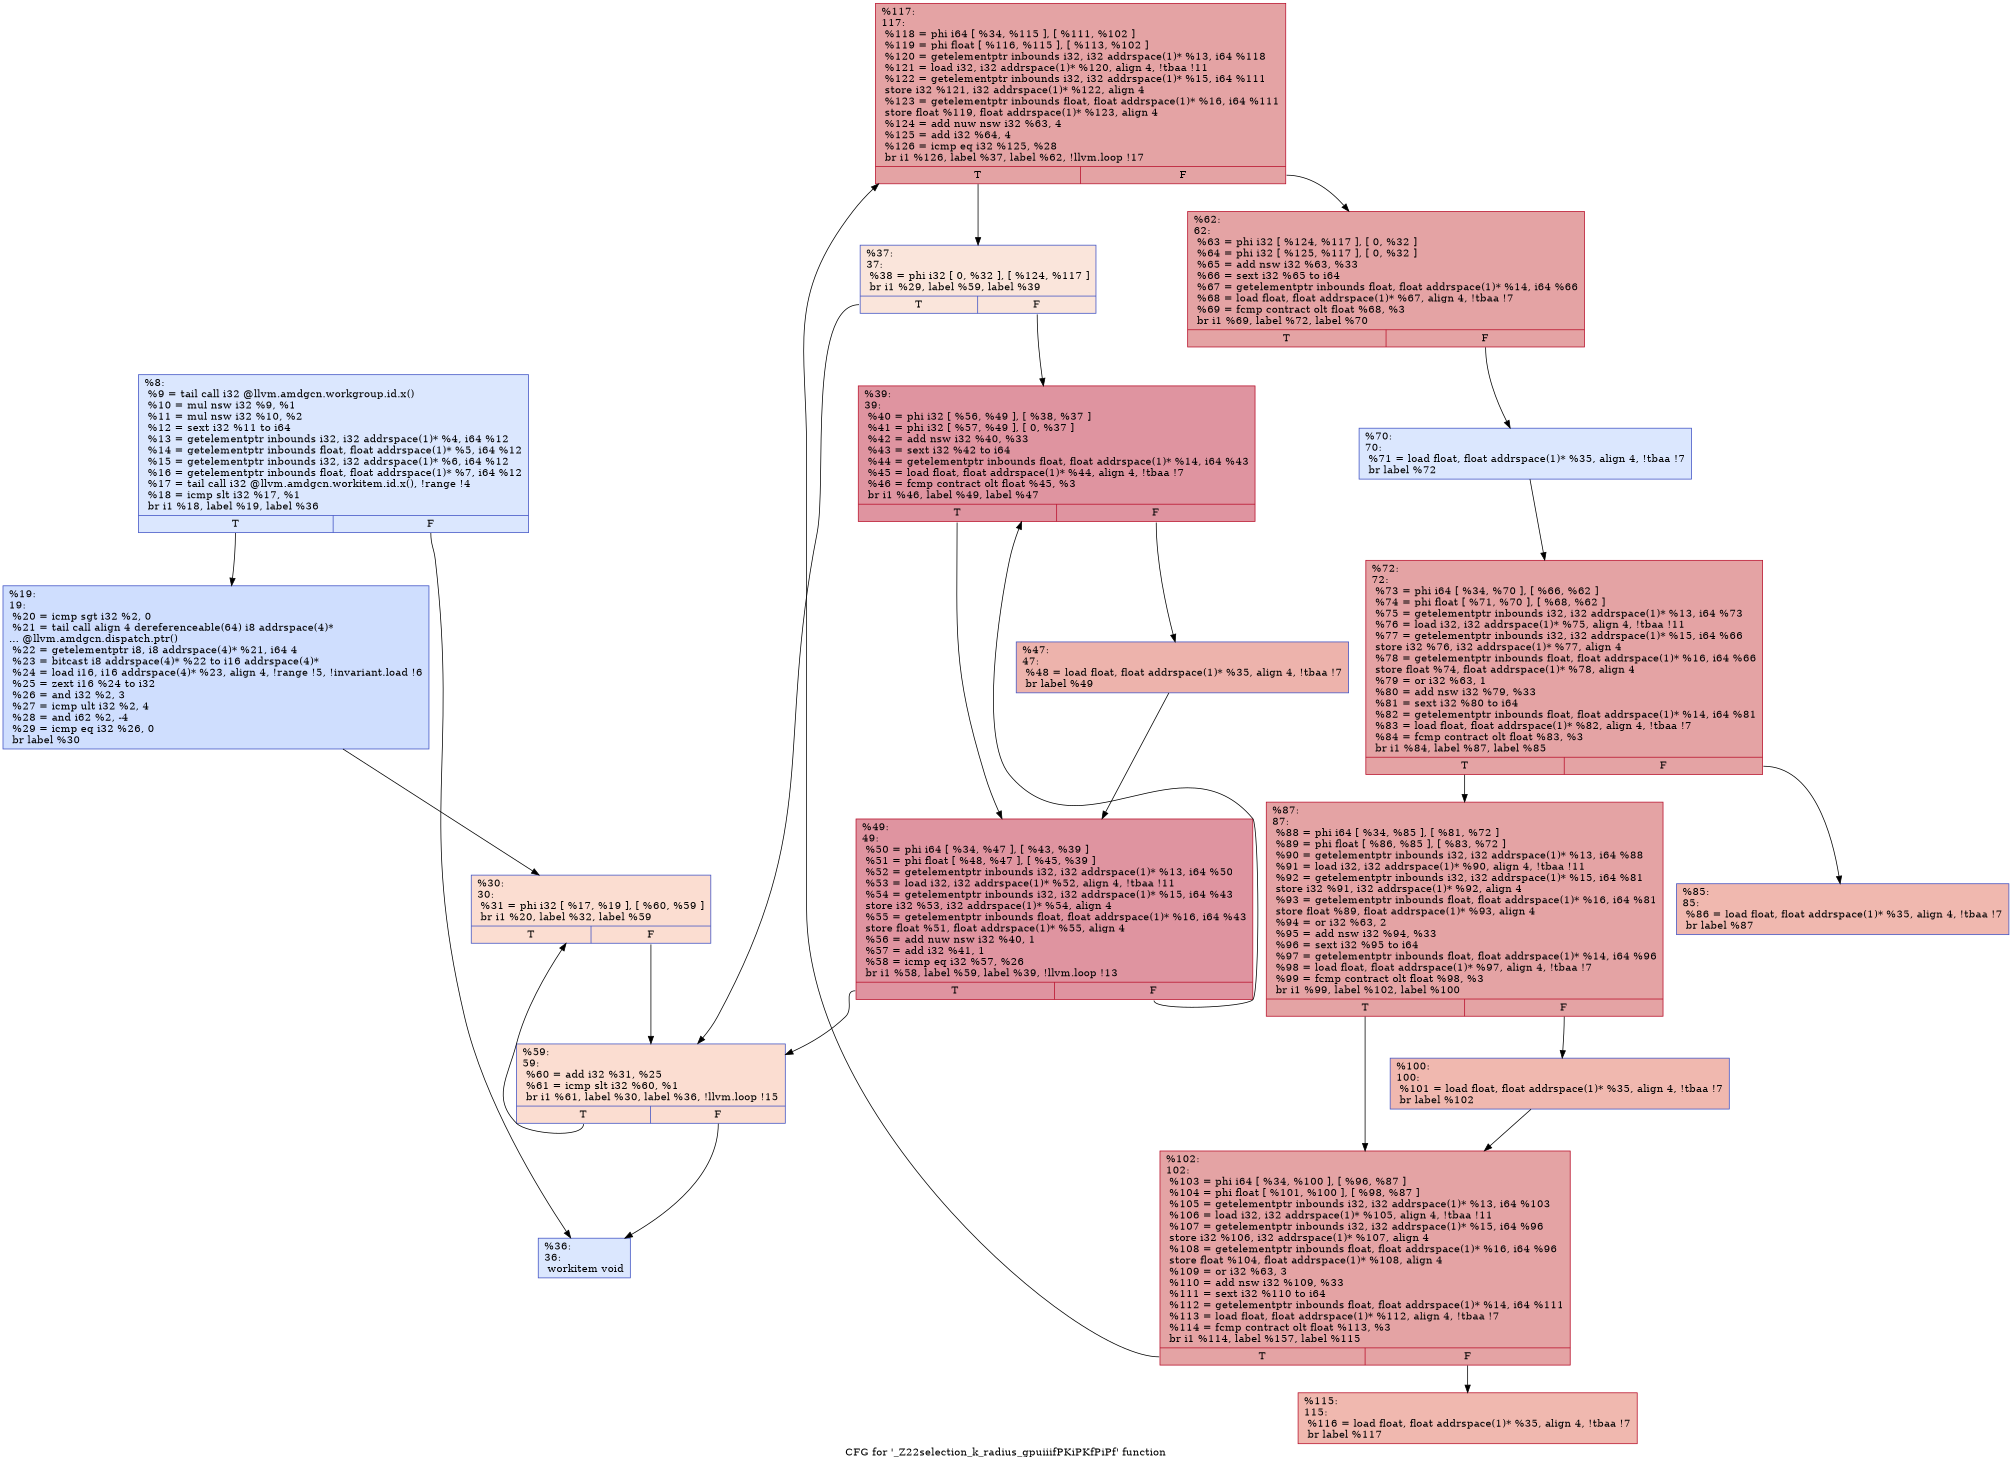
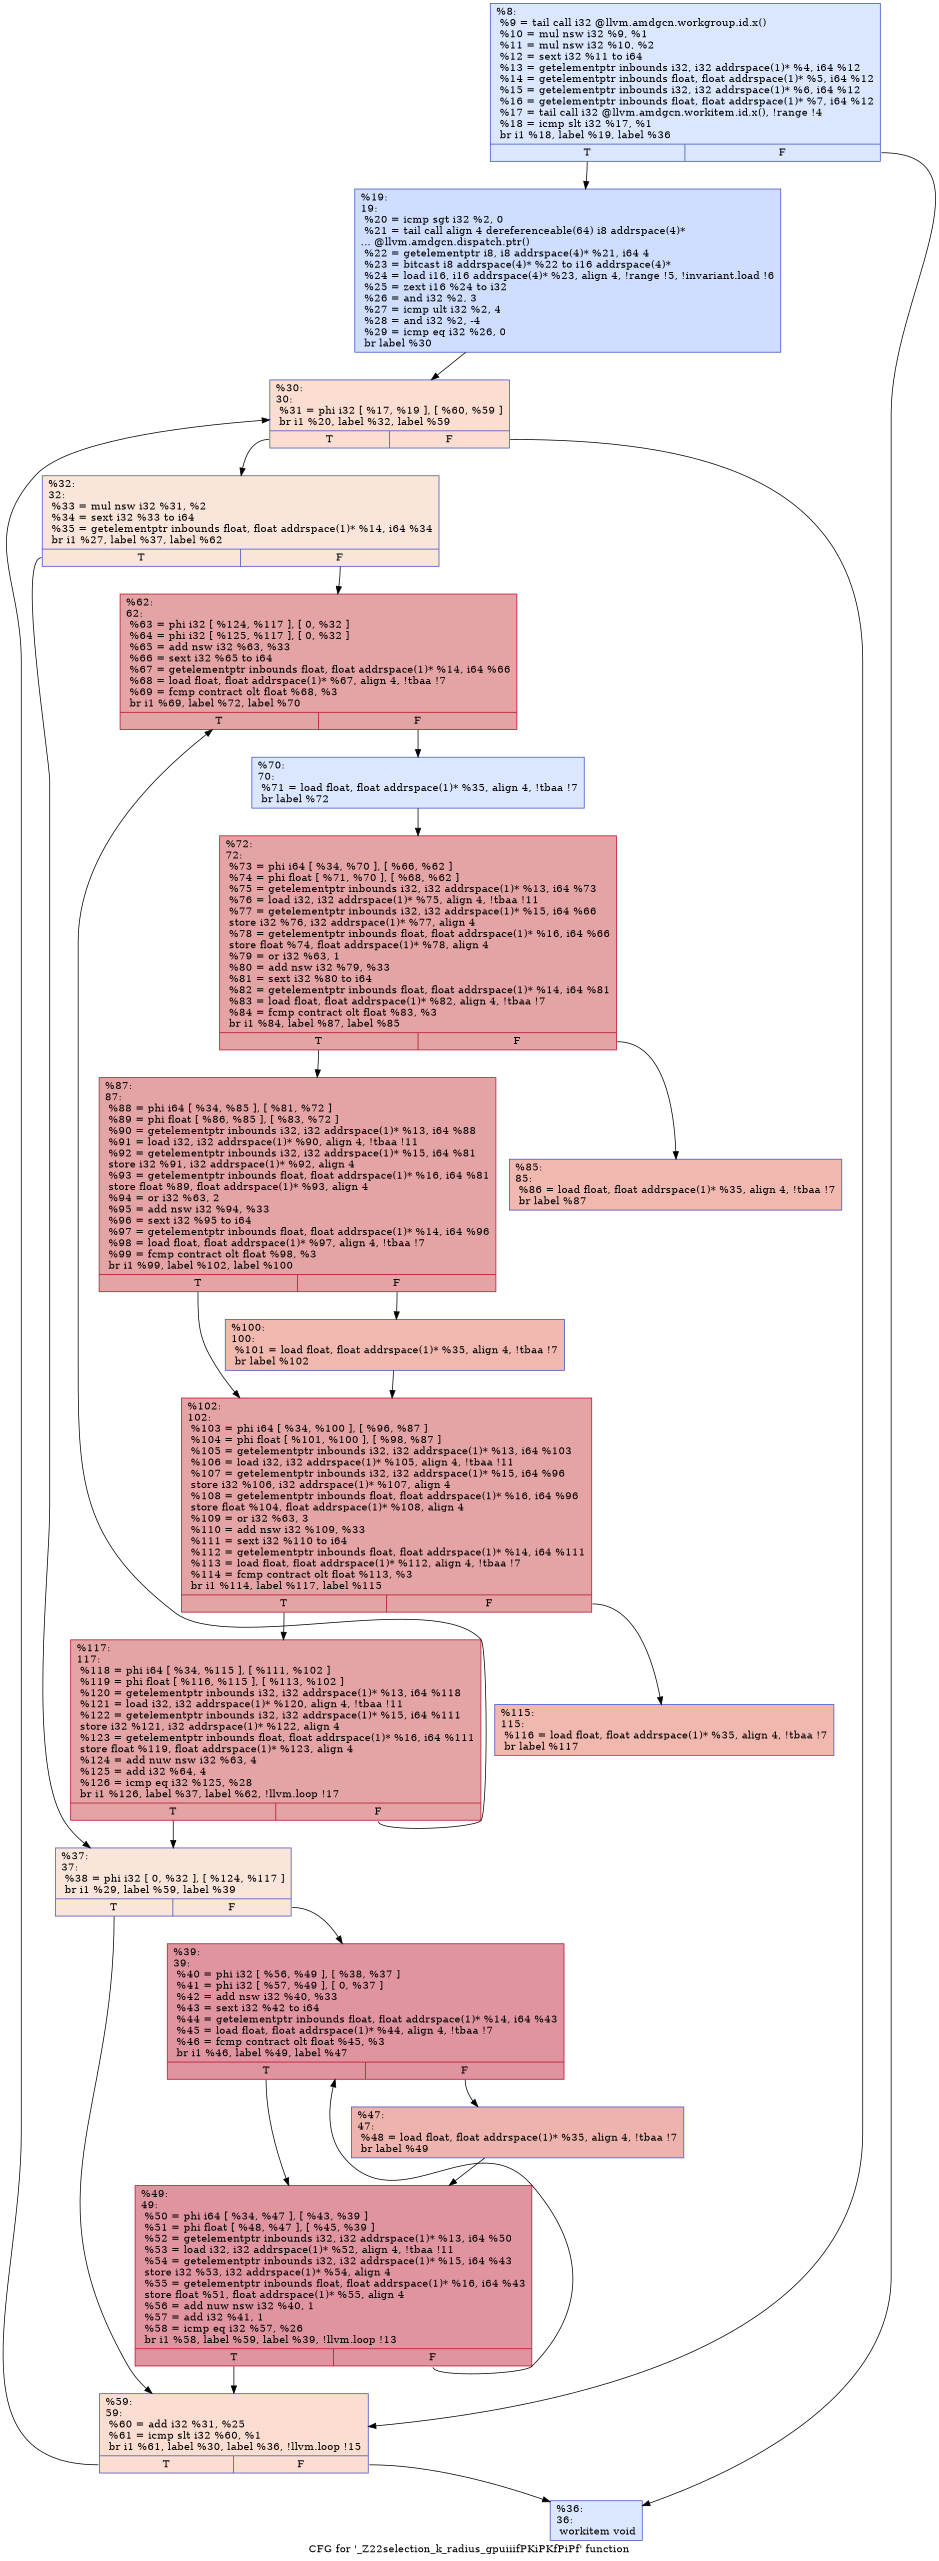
none -> (241, 521)
(69, 718) -> (421, 321)
(1264, 1339) -> (285, 1586)
(1468, 1418) -> (664, 1730)
